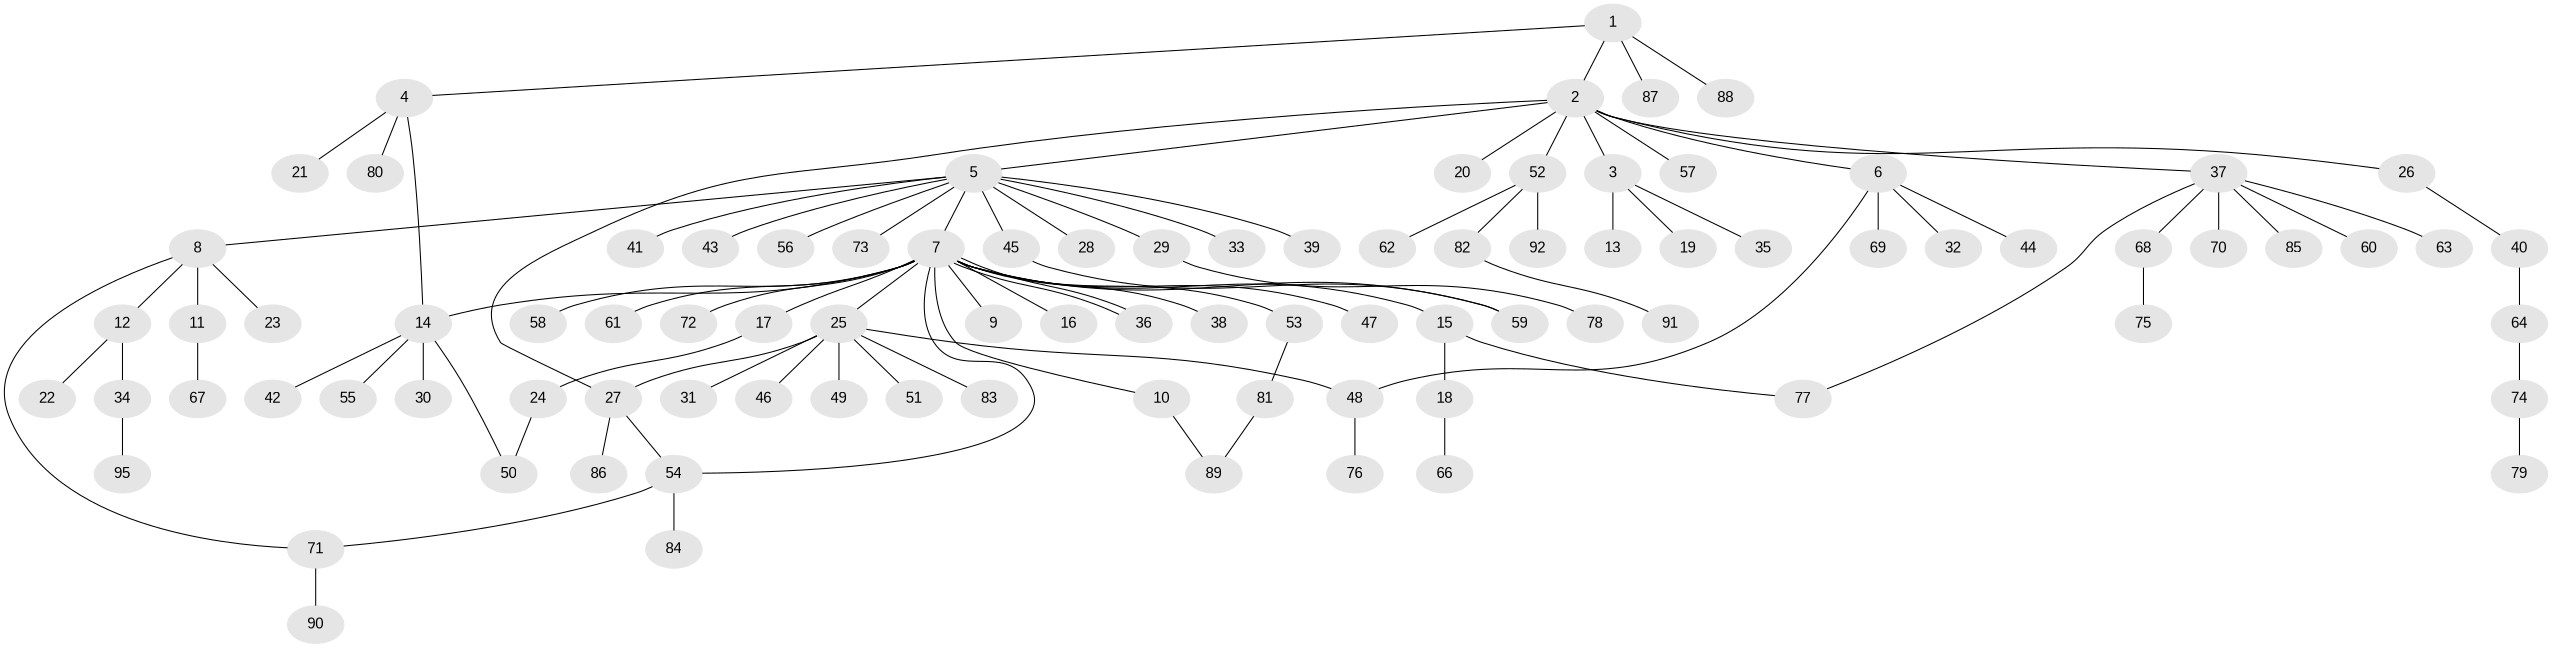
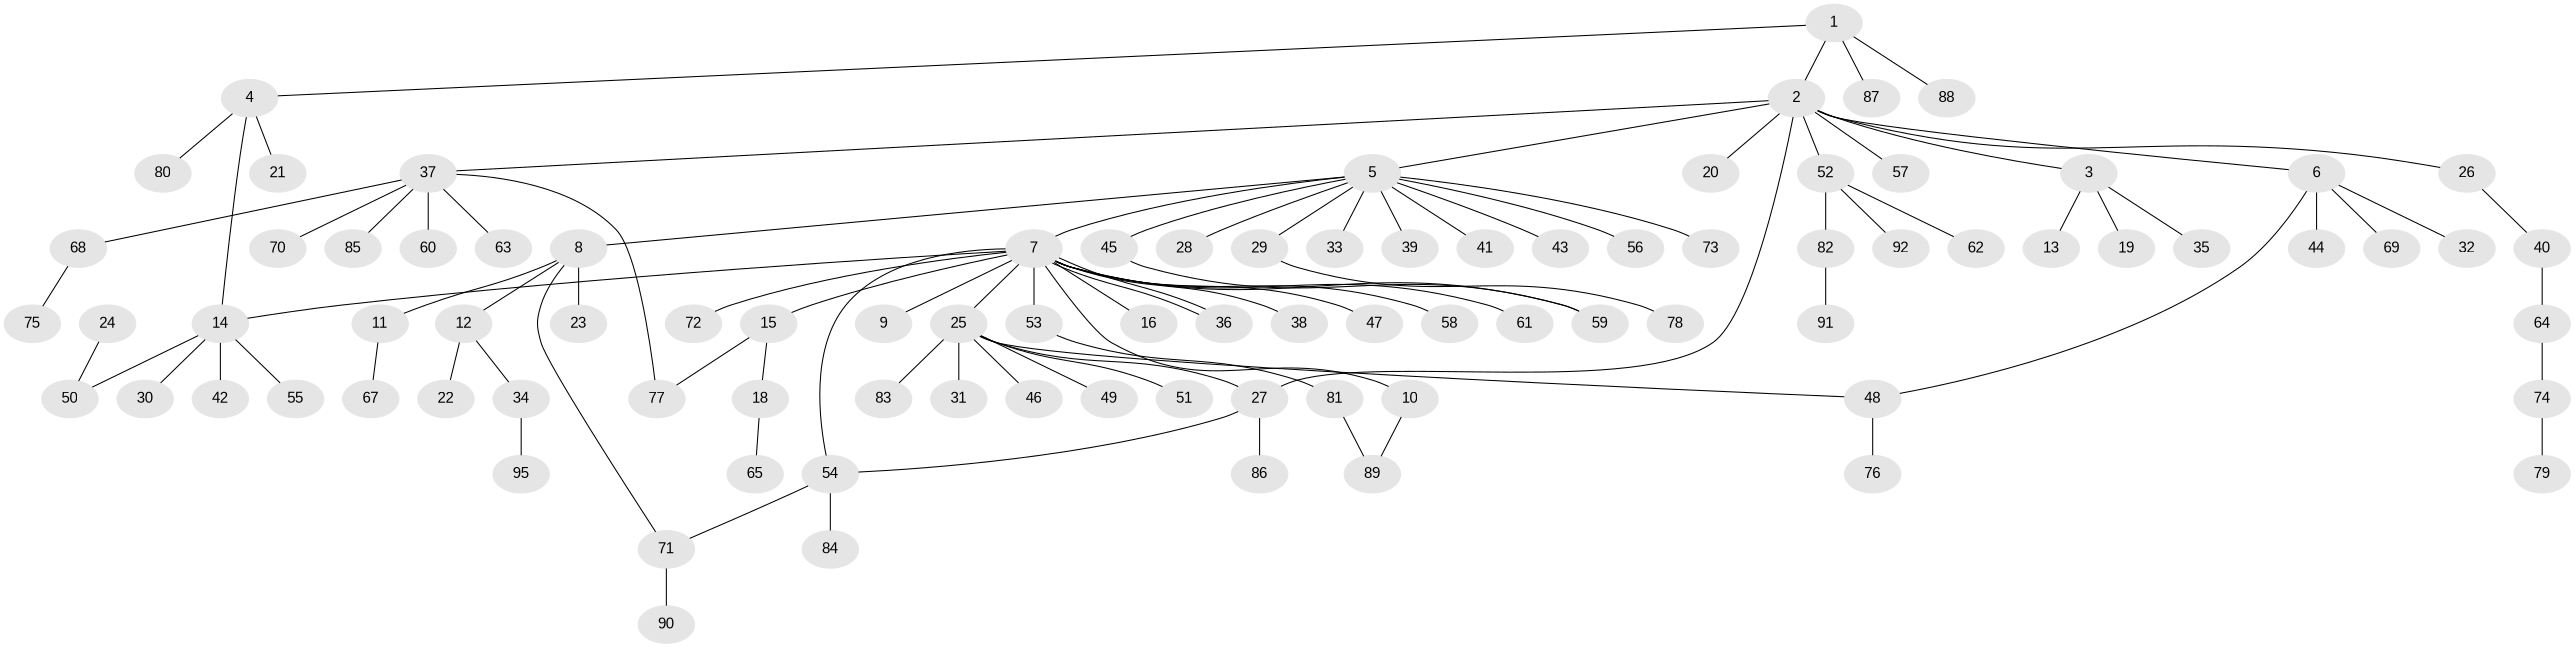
(764, 324) -> none
(1445, 474) -> (755, 474)
